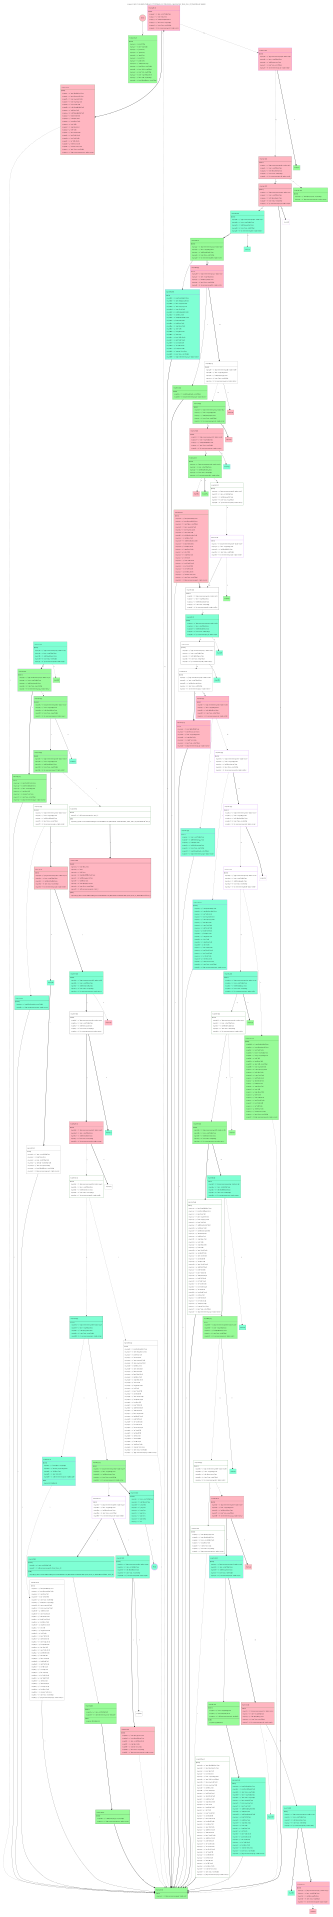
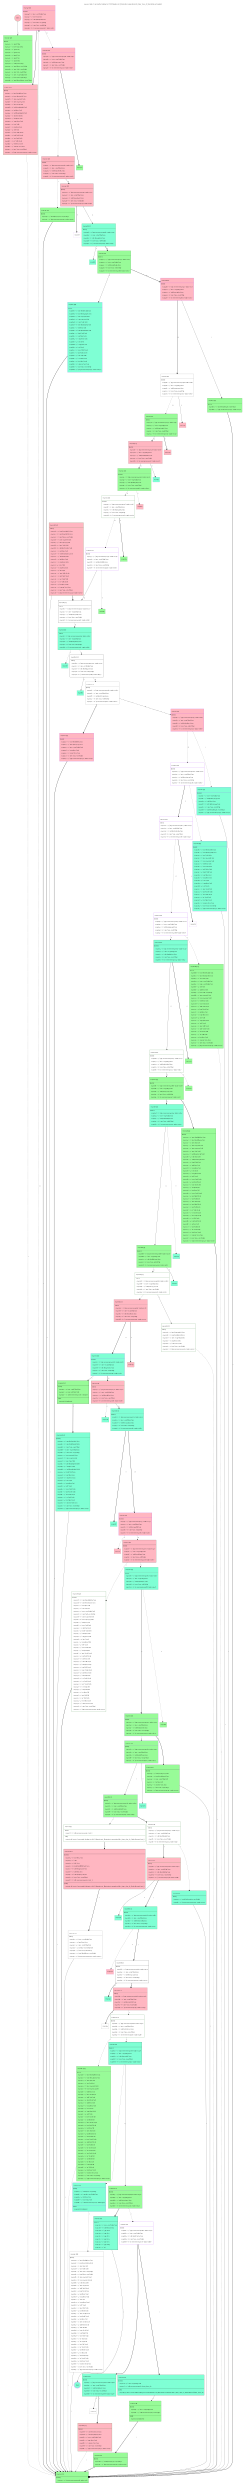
(205, 484) -> (121, 537)
(47, 1065) -> (94, 1909)
(280, 1087) -> (43, 1350)
(204, 1257) -> (199, 1186)
(140, 1398) -> (94, 2124)
none -> (139, 1551)
